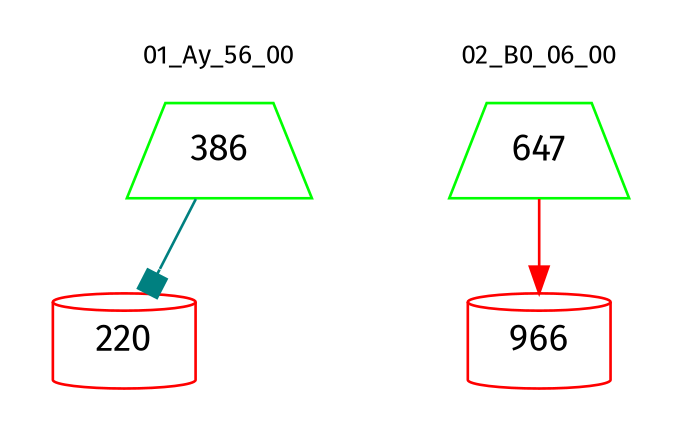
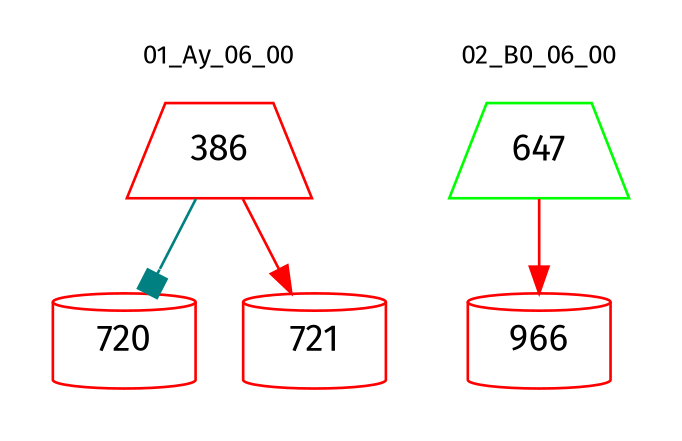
(219, 57) -> (219, 57)
(219, 151) -> (219, 151)
(124, 341) -> (124, 341)
none -> (315, 341)
